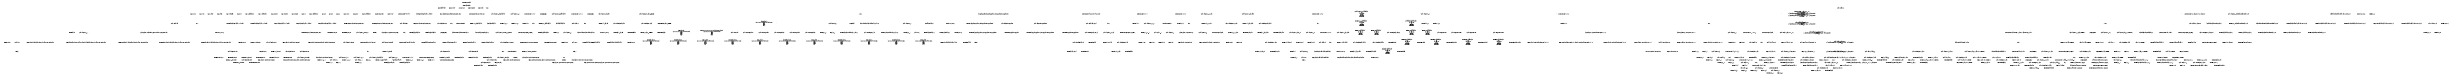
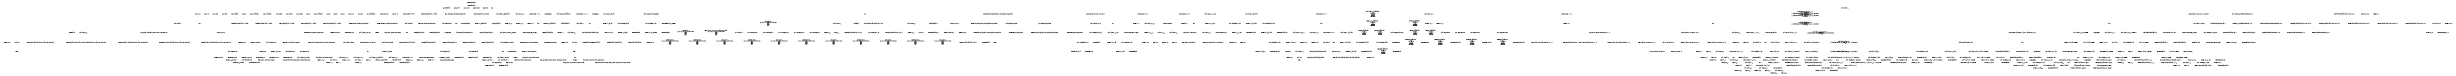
(1128, 33) -> (1131, 33)
(2438, 33) -> (2443, 33)
none -> (635, 42)
none -> (487, 60)
